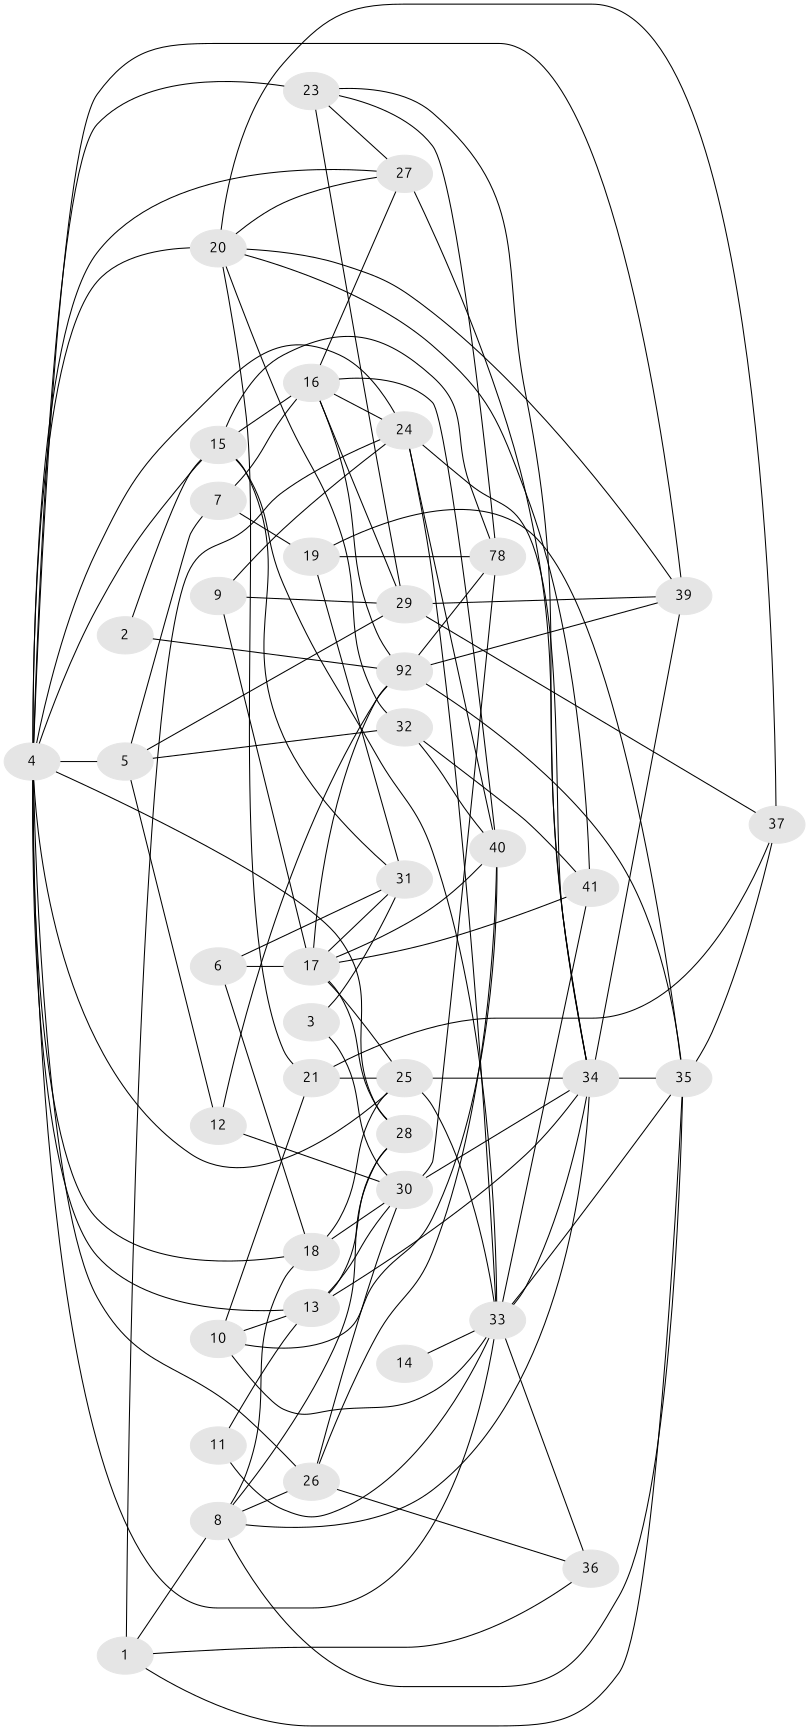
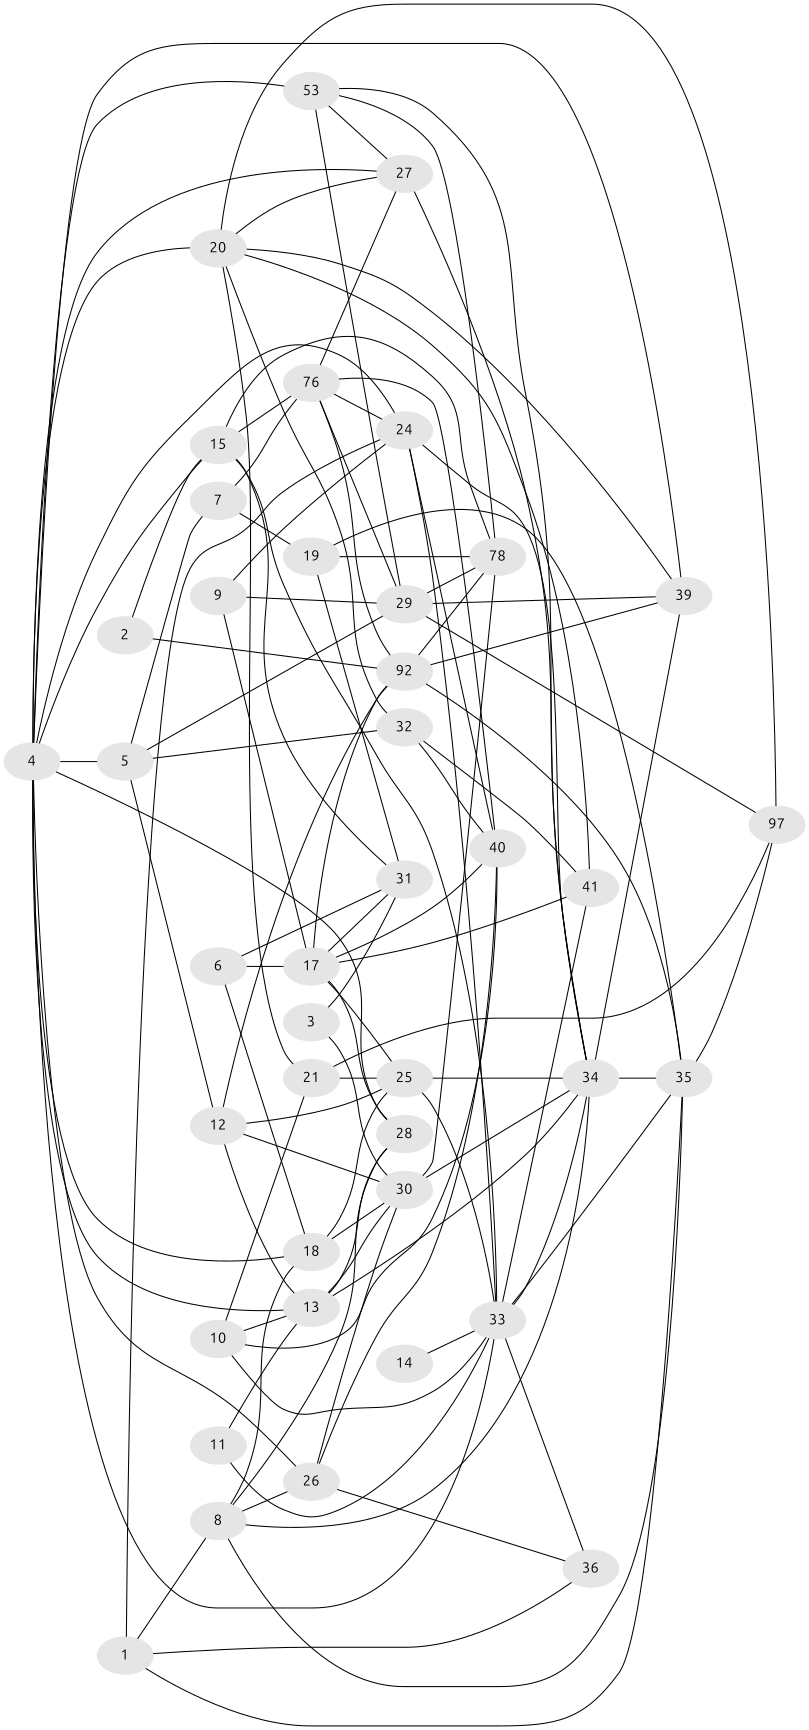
(311, 91) -> (311, 91)
(311, 383) -> (311, 383)
none -> (451, 580)
(777, 825) -> (777, 825)
(123, 1083) -> (316, 1112)
none -> (253, 1222)
